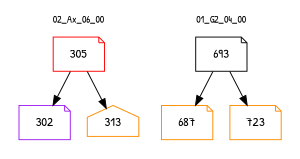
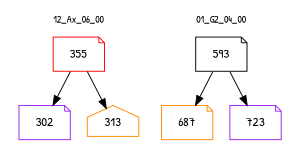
(79, 20) -> (79, 20)
(79, 54) -> (79, 54)
(221, 54) -> (221, 54)
(256, 123) -> (256, 123)
